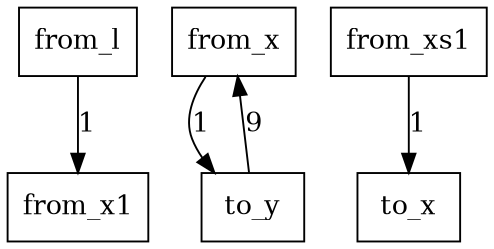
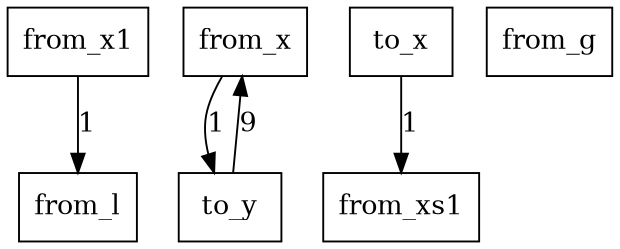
none -> (550, 42)
(78, 115) -> (78, 115)
(409, 115) -> (401, 115)
